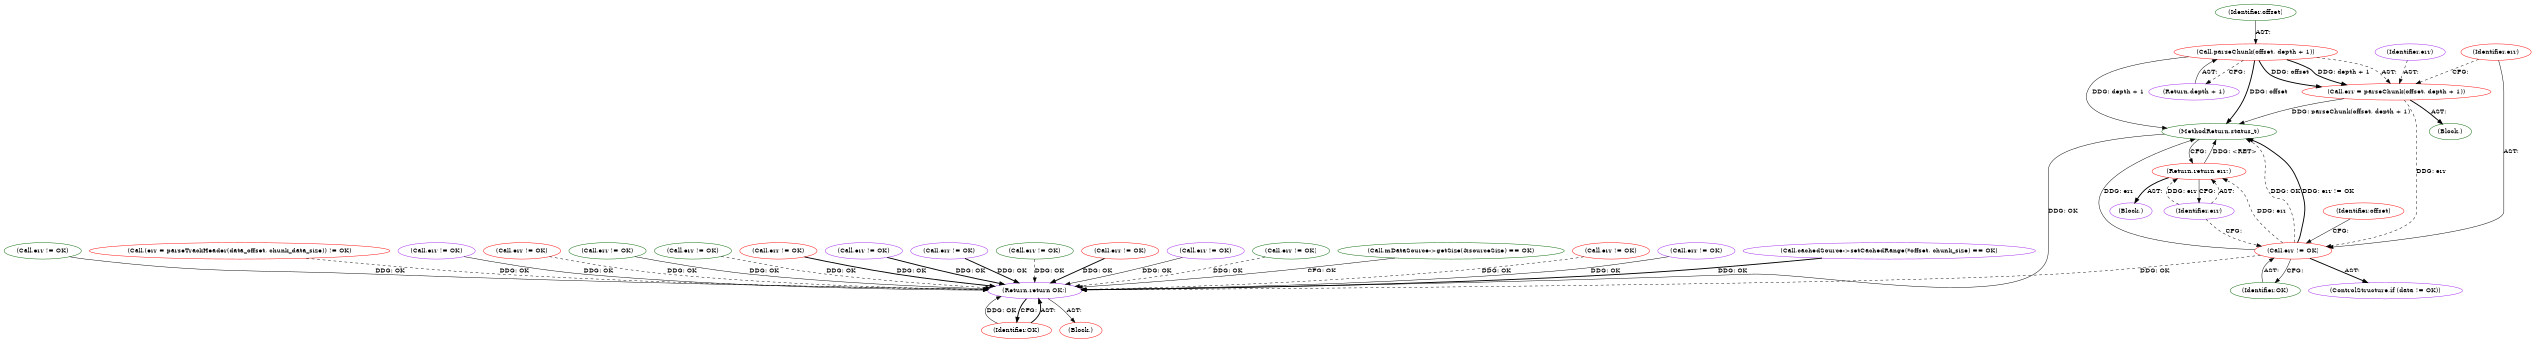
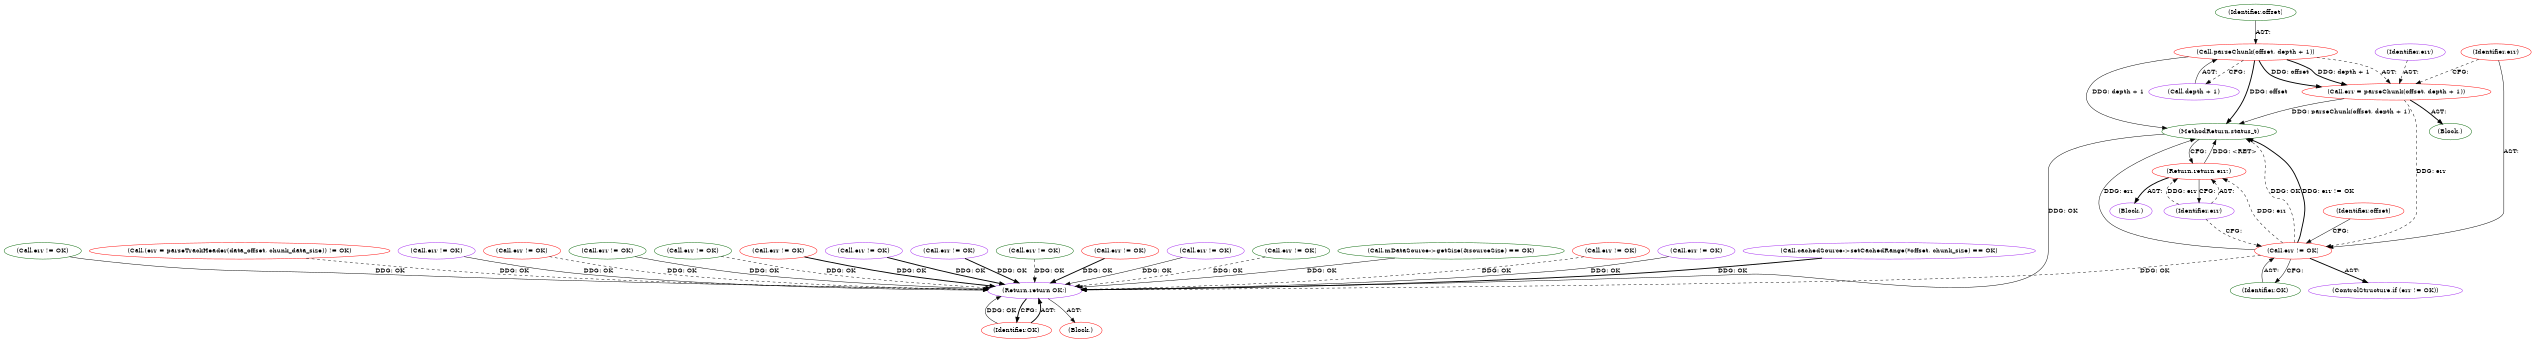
(2194, 92) -> (2194, 92)
(1322, 271) -> (1322, 271)
(2385, 291) -> (2385, 291)
